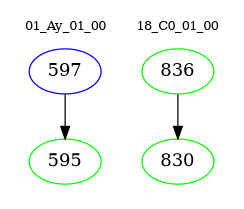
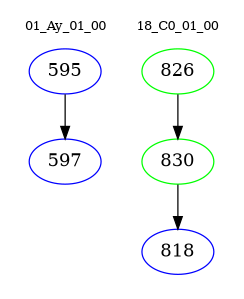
(178, 71) -> (178, 71)
(65, 110) -> (65, 110)
(65, 162) -> (65, 71)
none -> (178, 252)
